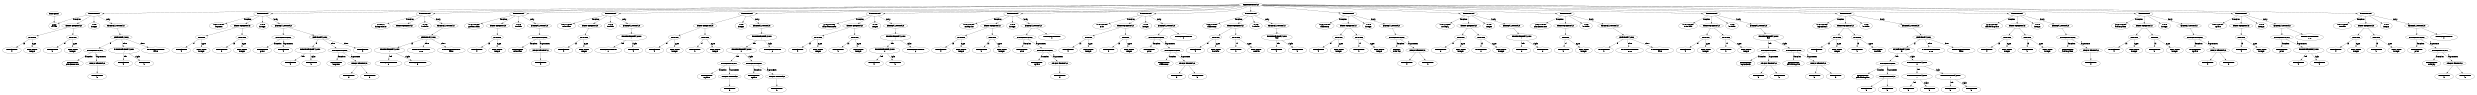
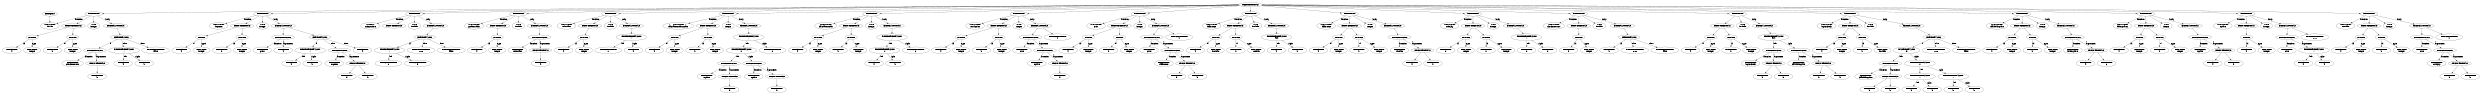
(54, 26) -> (50, 26)
none -> (678, 26)
(1688, 26) -> none
(1397, 50) -> (1399, 50)
none -> (2106, 63)
